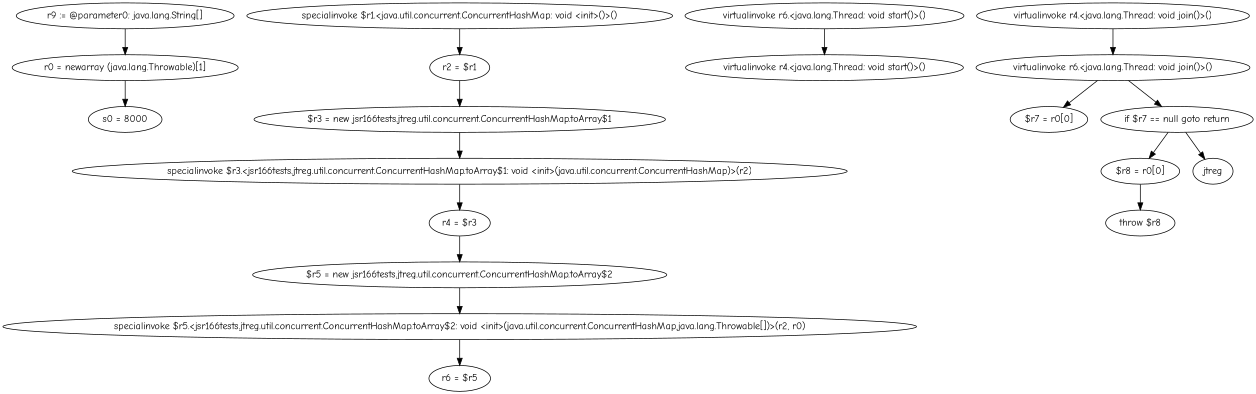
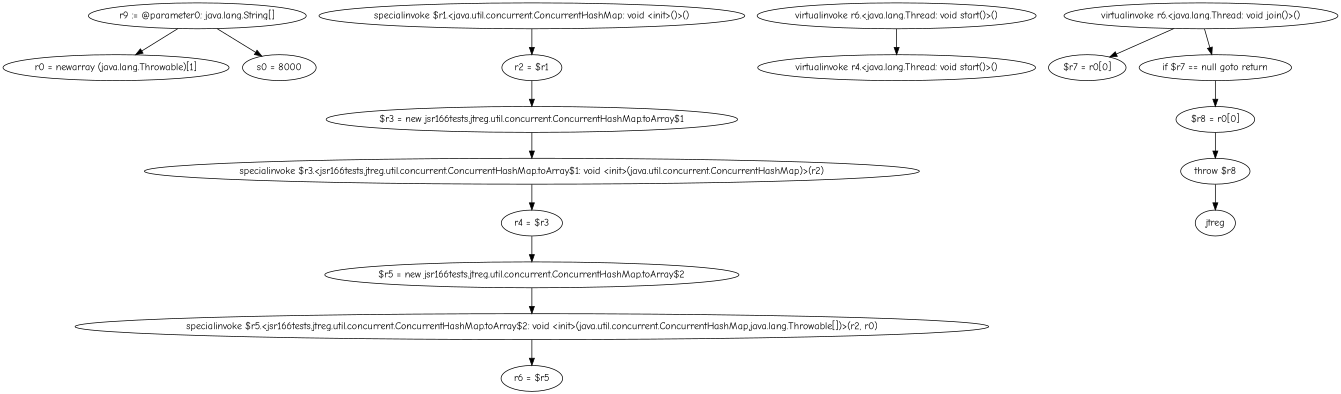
(1113, 16) -> none
(125, 90) -> (236, 40)
(1193, 143) -> (1215, 194)
